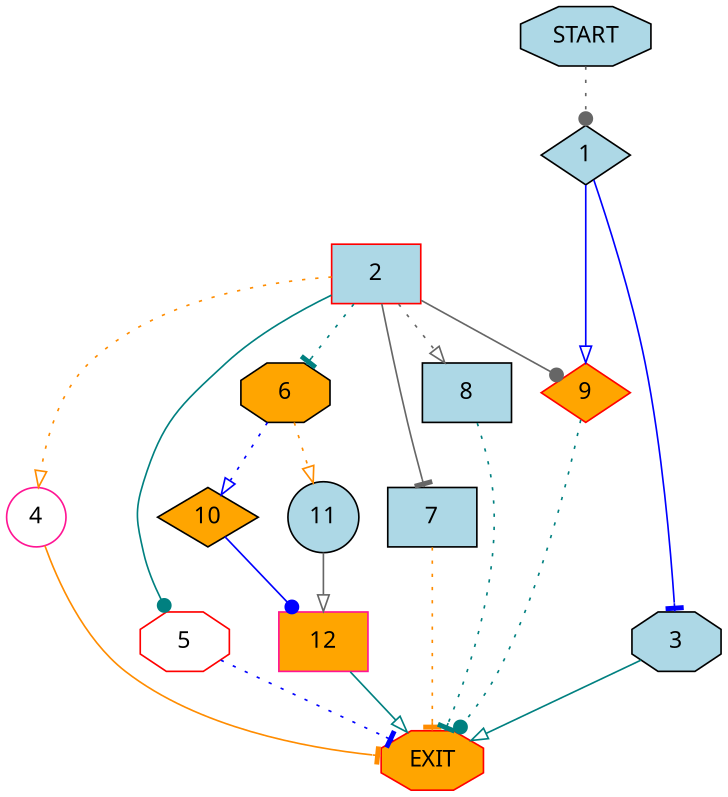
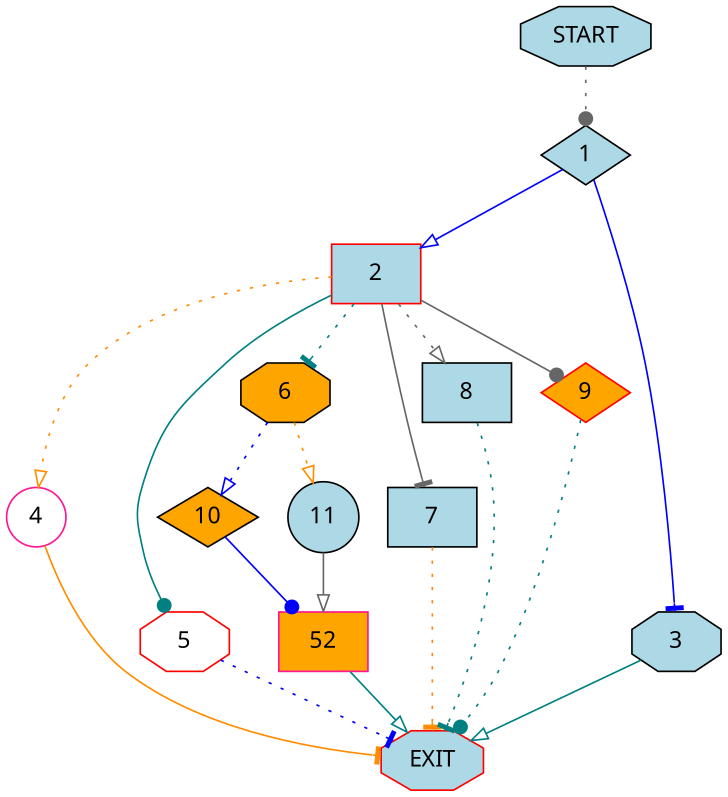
(586, 265) -> (499, 205)
(323, 642) -> (323, 642)
(432, 760) -> (432, 760)
